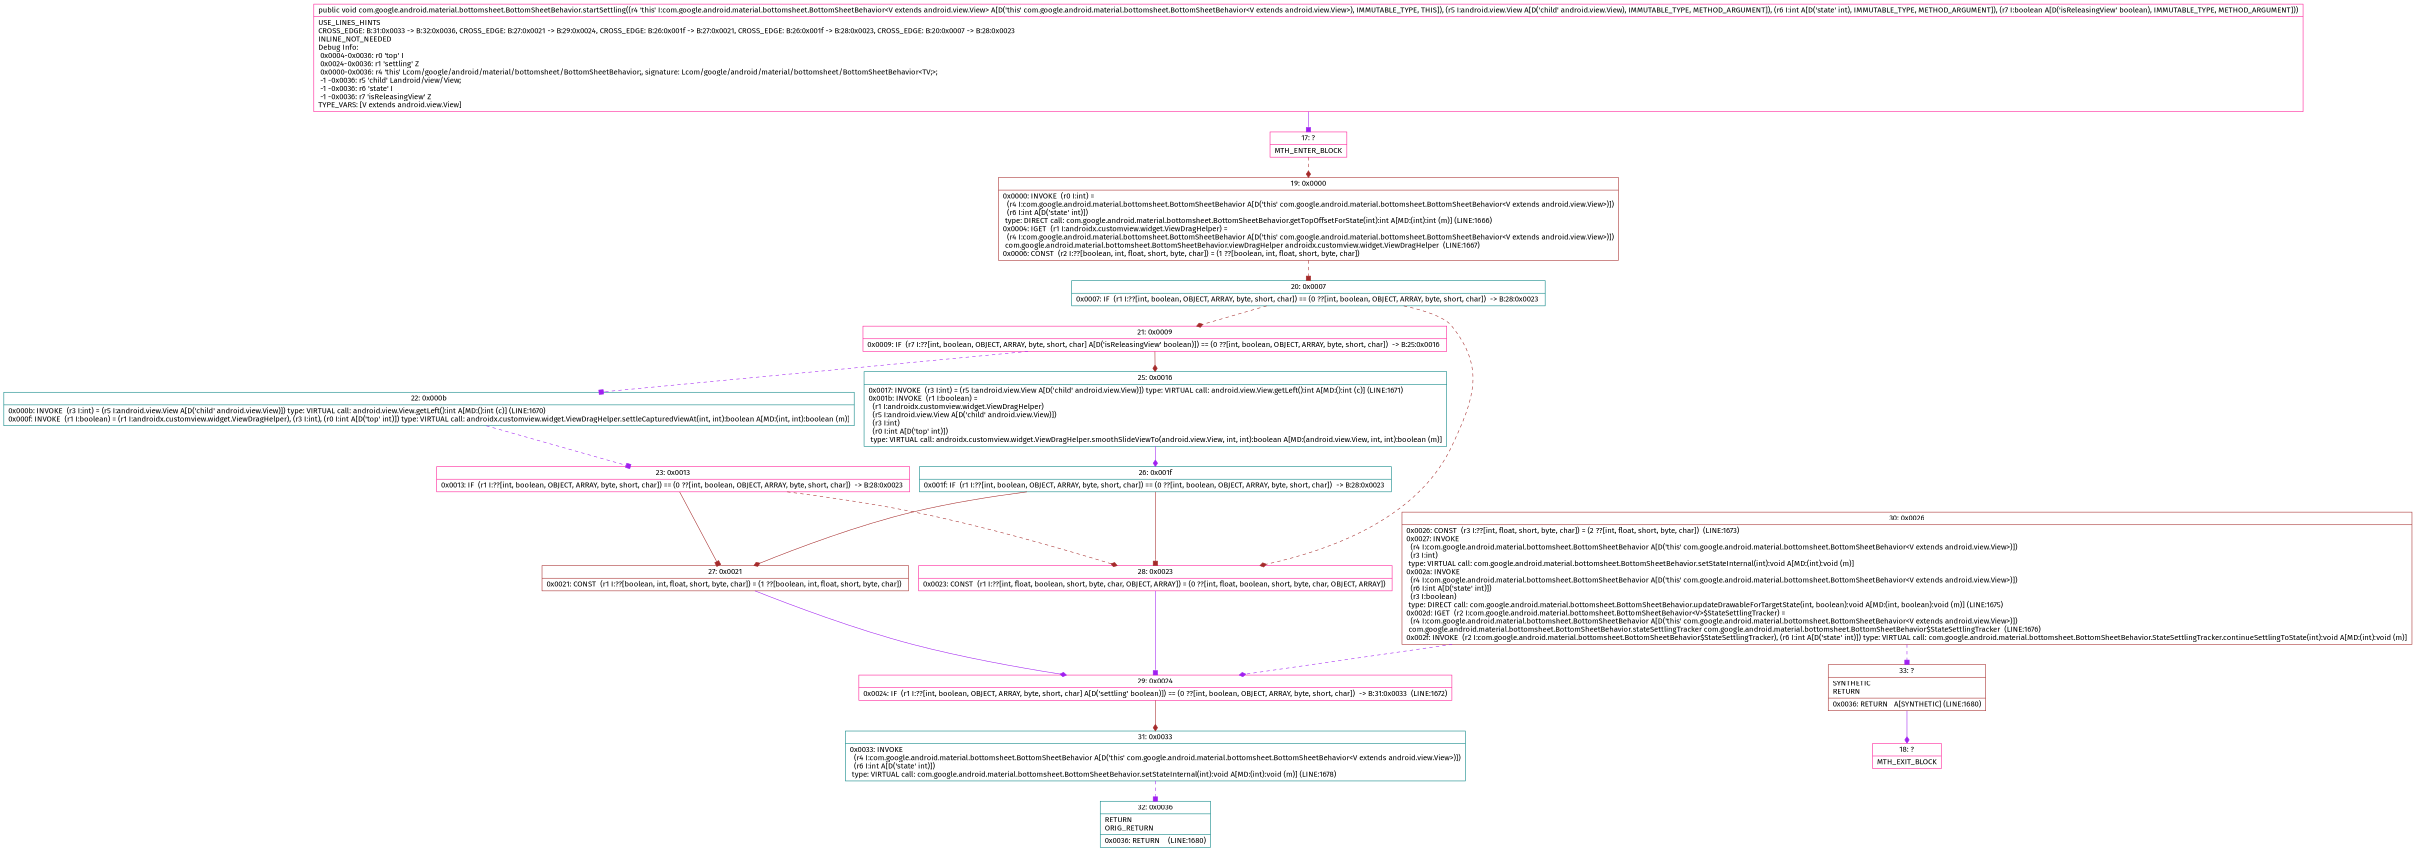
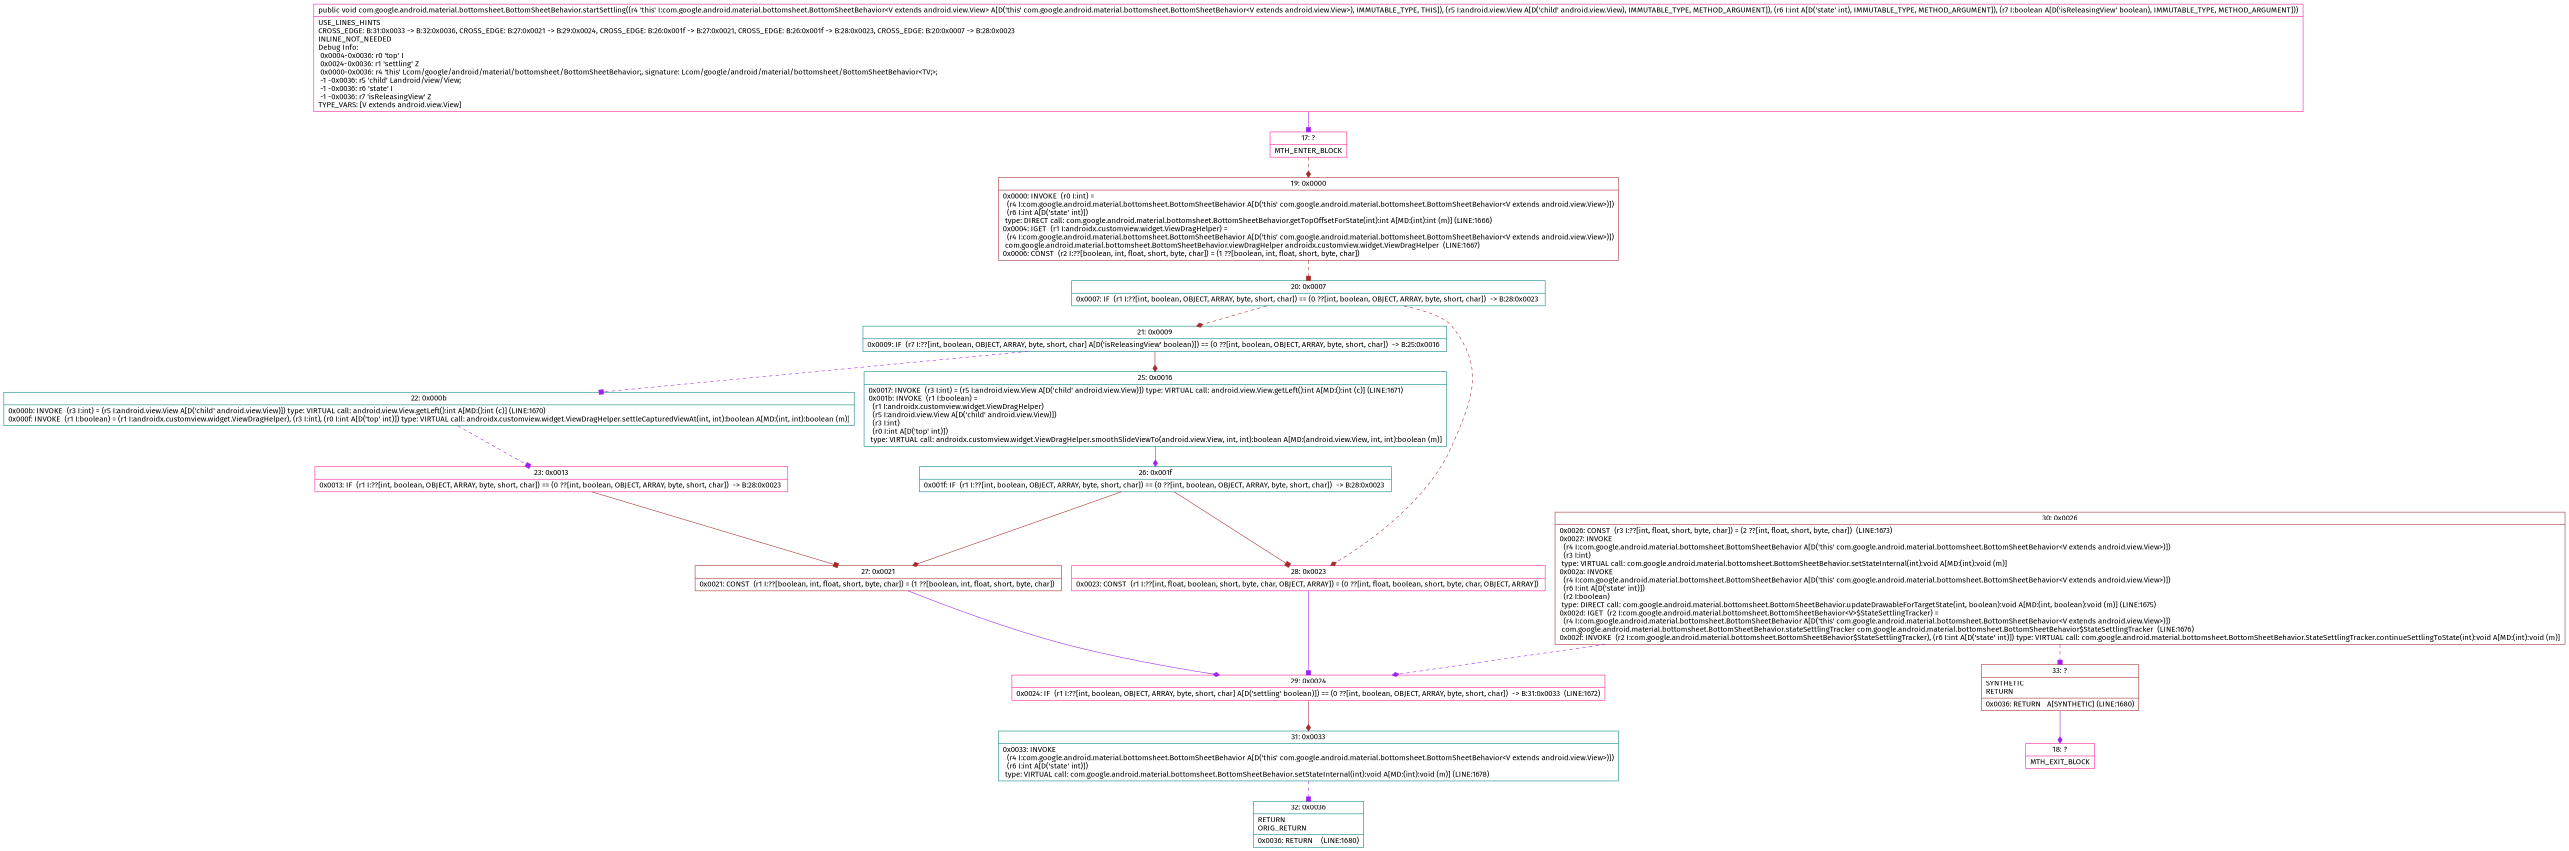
(1155, 339) -> (1155, 339)
(951, 520) -> none
(1432, 597) -> (1585, 597)
